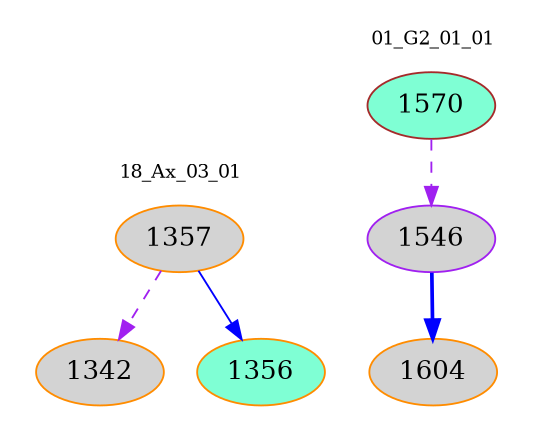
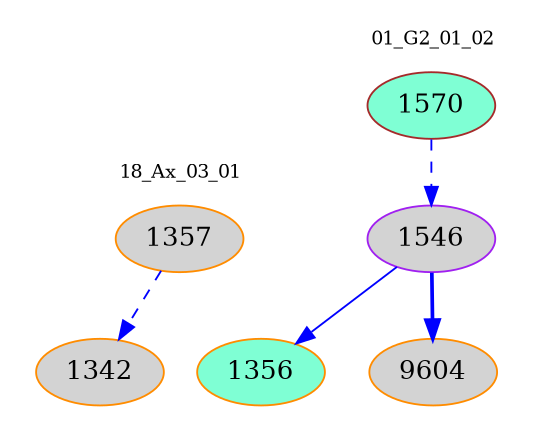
(433, 40) -> (433, 40)
(431, 163) -> (431, 163)
(145, 297) -> (145, 297)
(215, 297) -> (365, 291)
(433, 372) -> (433, 372)
